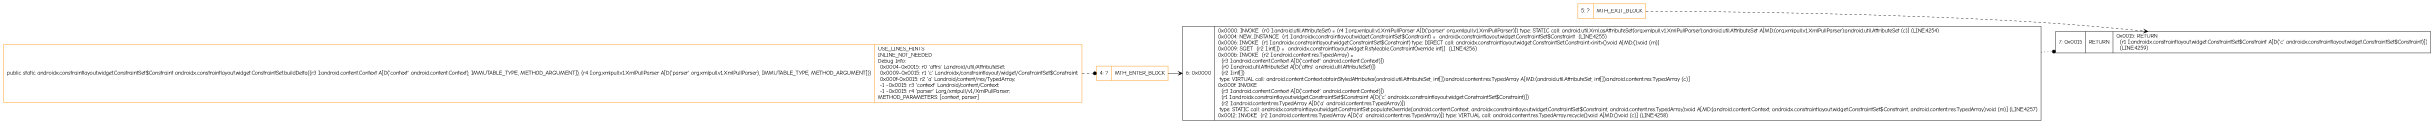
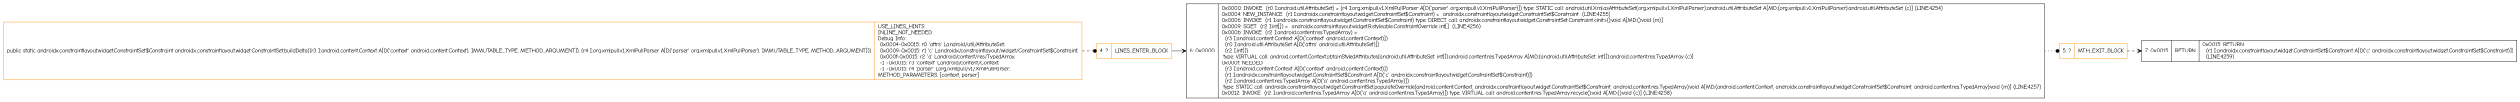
(2047, 52) -> (2050, 51)
(1140, 73) -> (1142, 51)
(1239, 85) -> (1244, 63)
